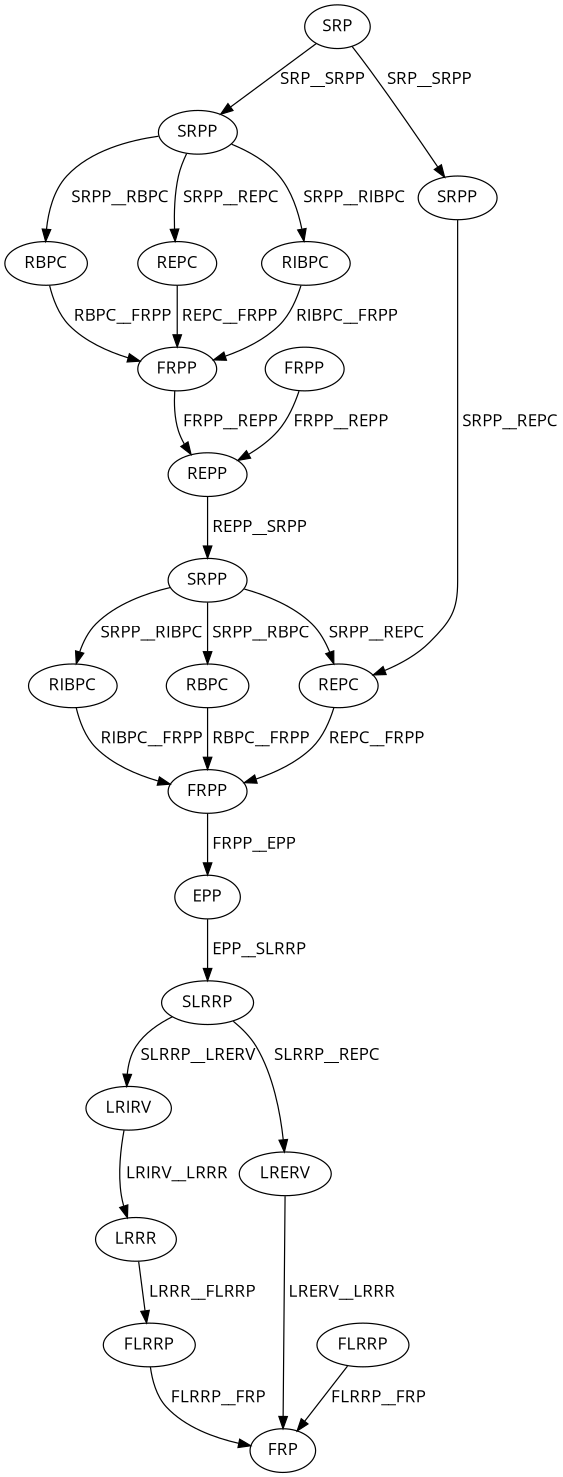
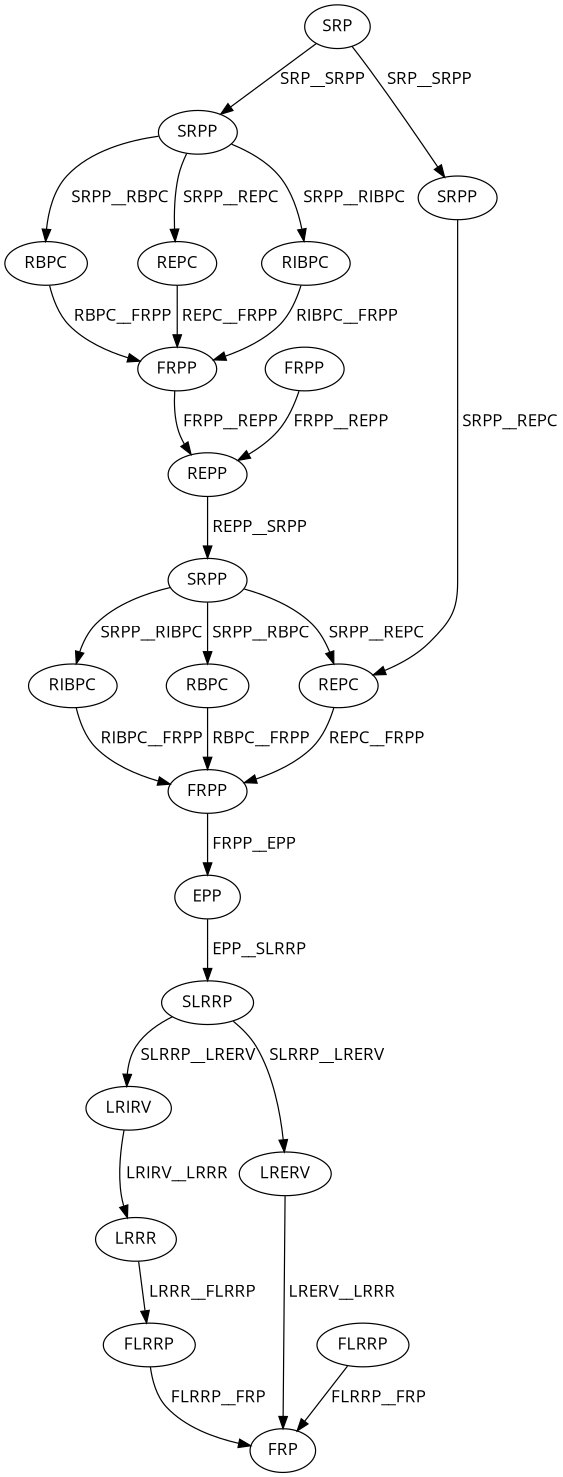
(325, 1055) -> (325, 1055)
